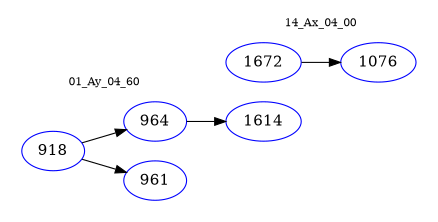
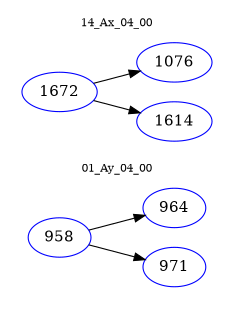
(104, 83) -> (117, 169)
(202, 121) -> (112, 105)
(53, 151) -> (60, 237)
(155, 181) -> (174, 267)
